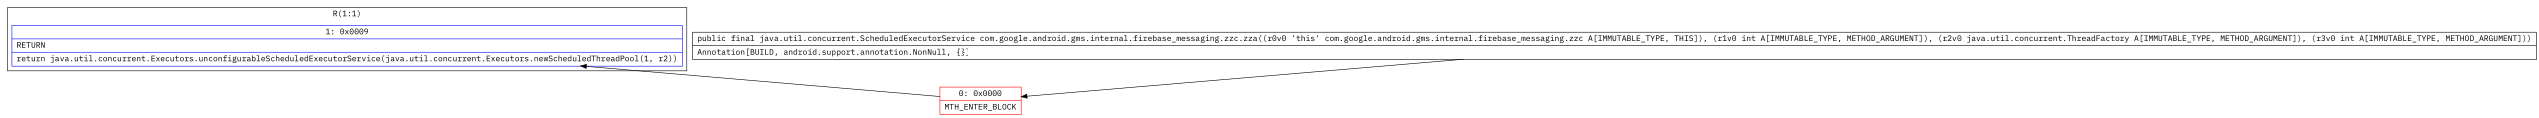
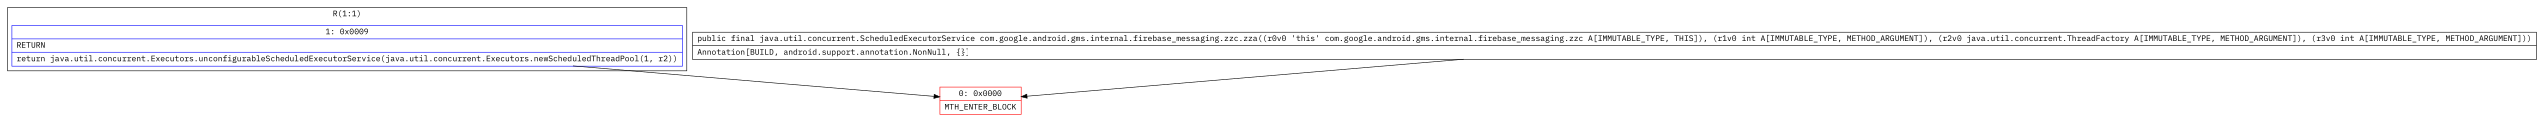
(763, 81) -> (753, 81)
